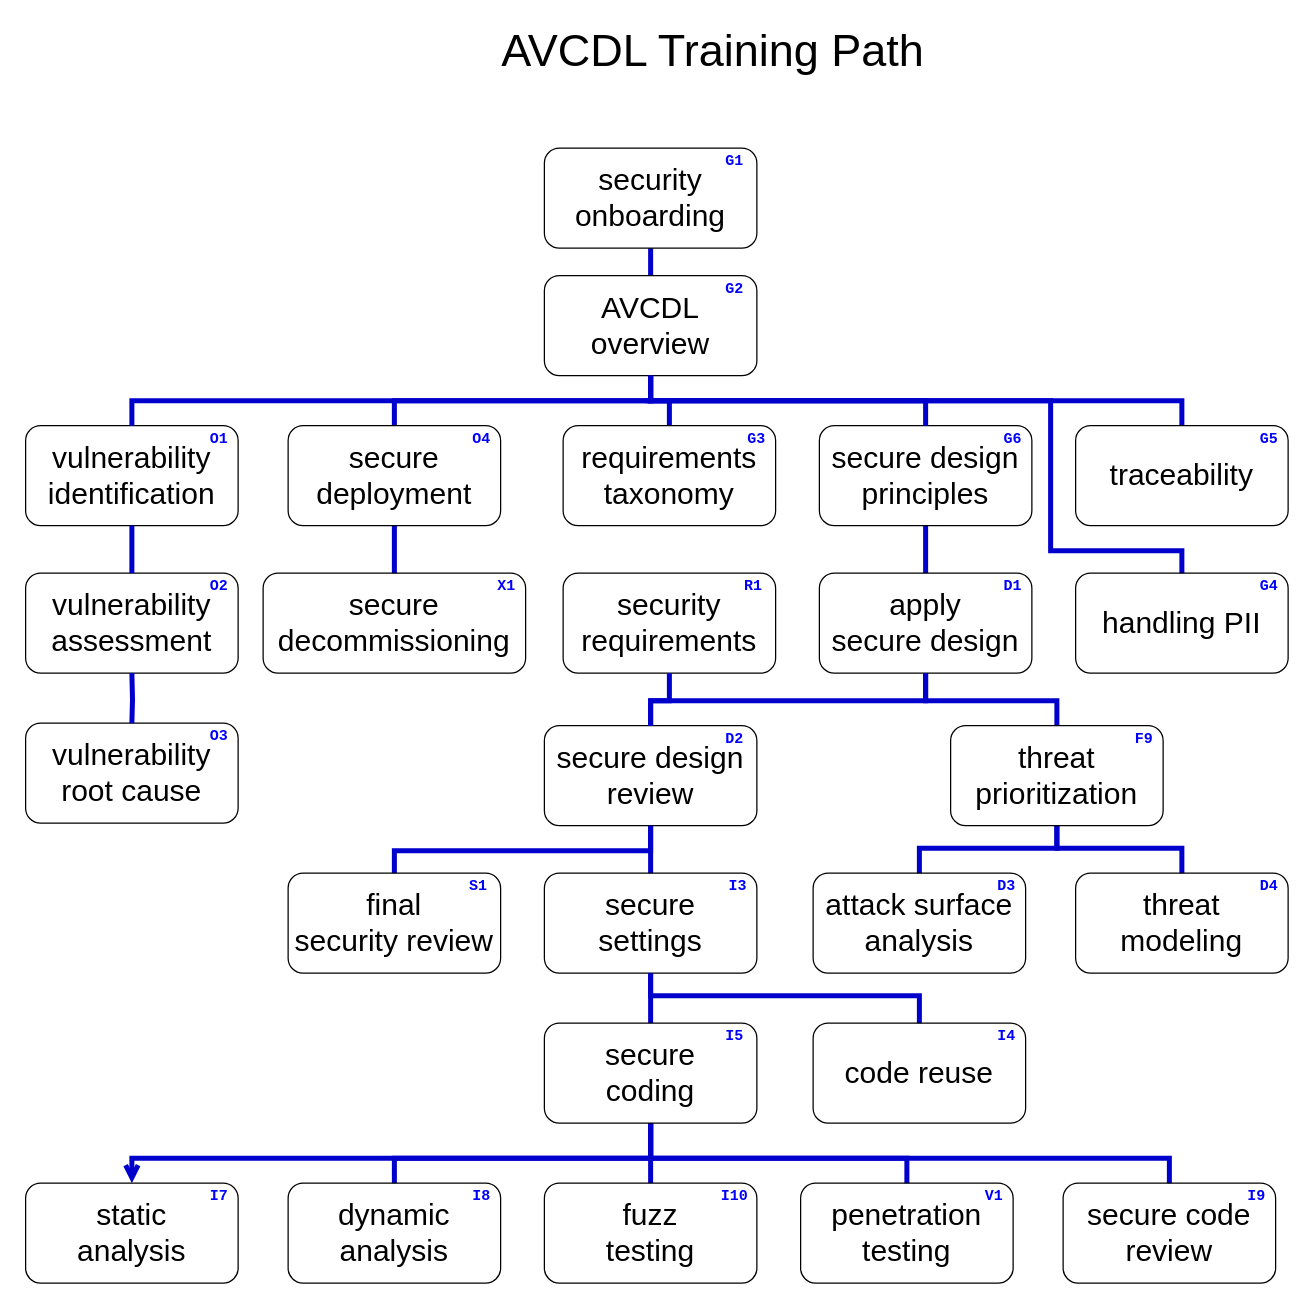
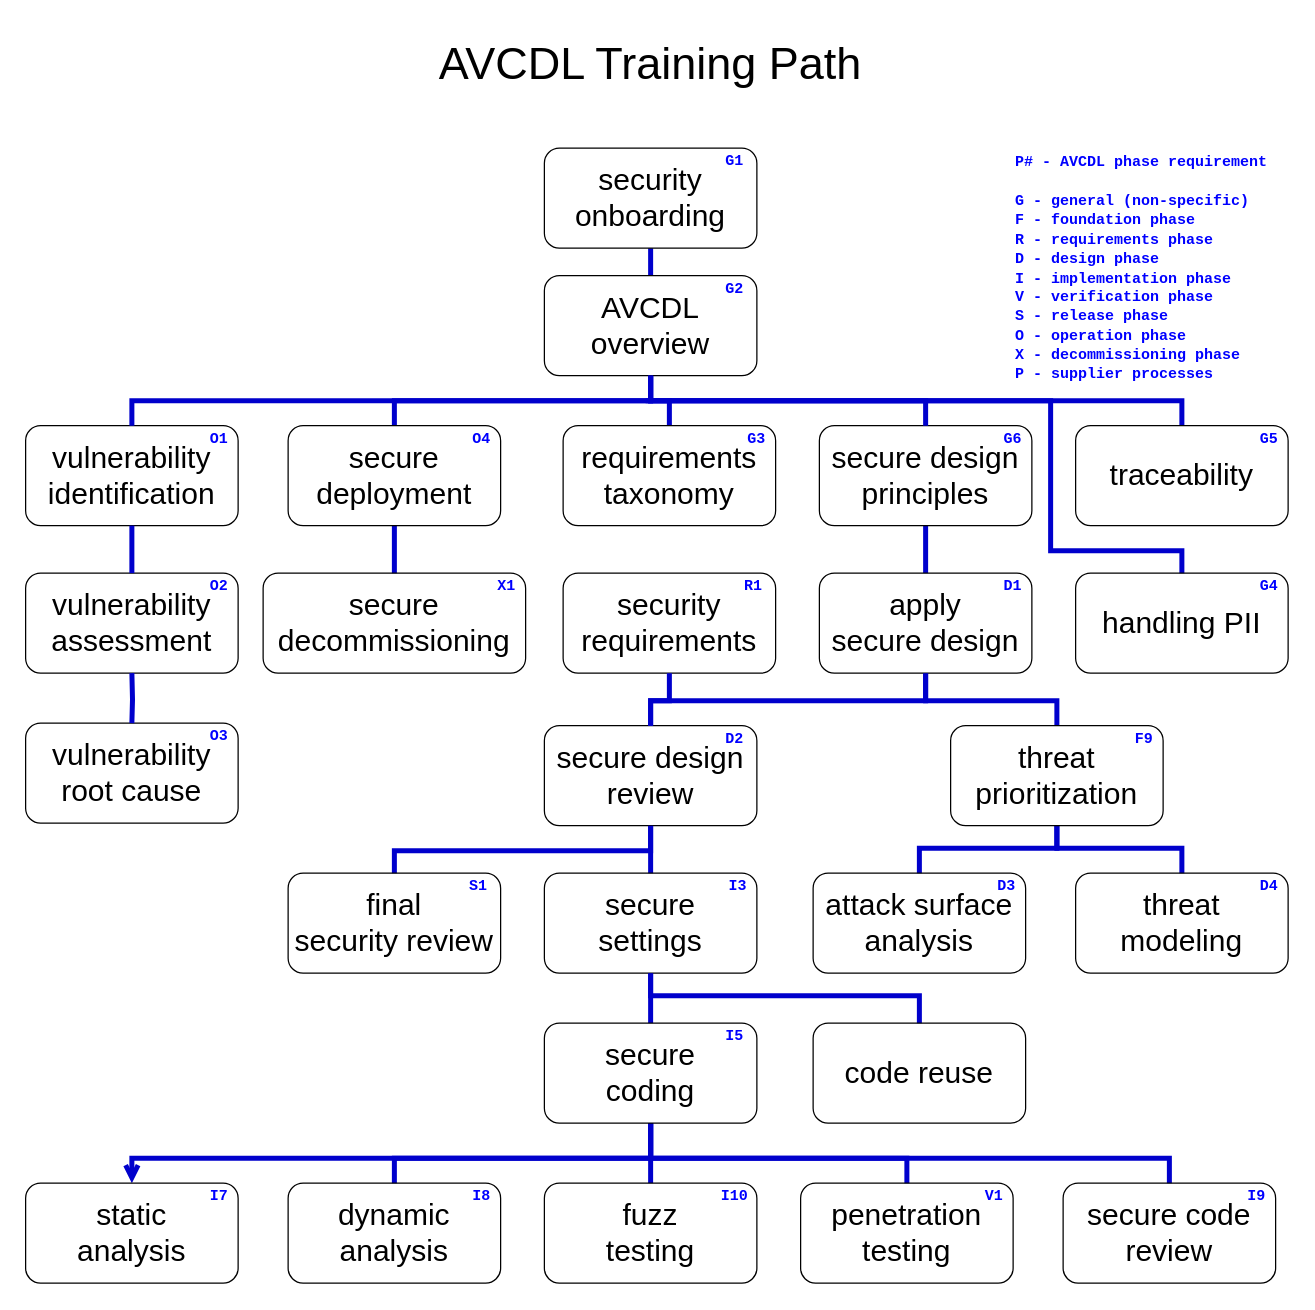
(713, 51) -> (651, 63)
none -> (1151, 268)
(1007, 1036) -> none
